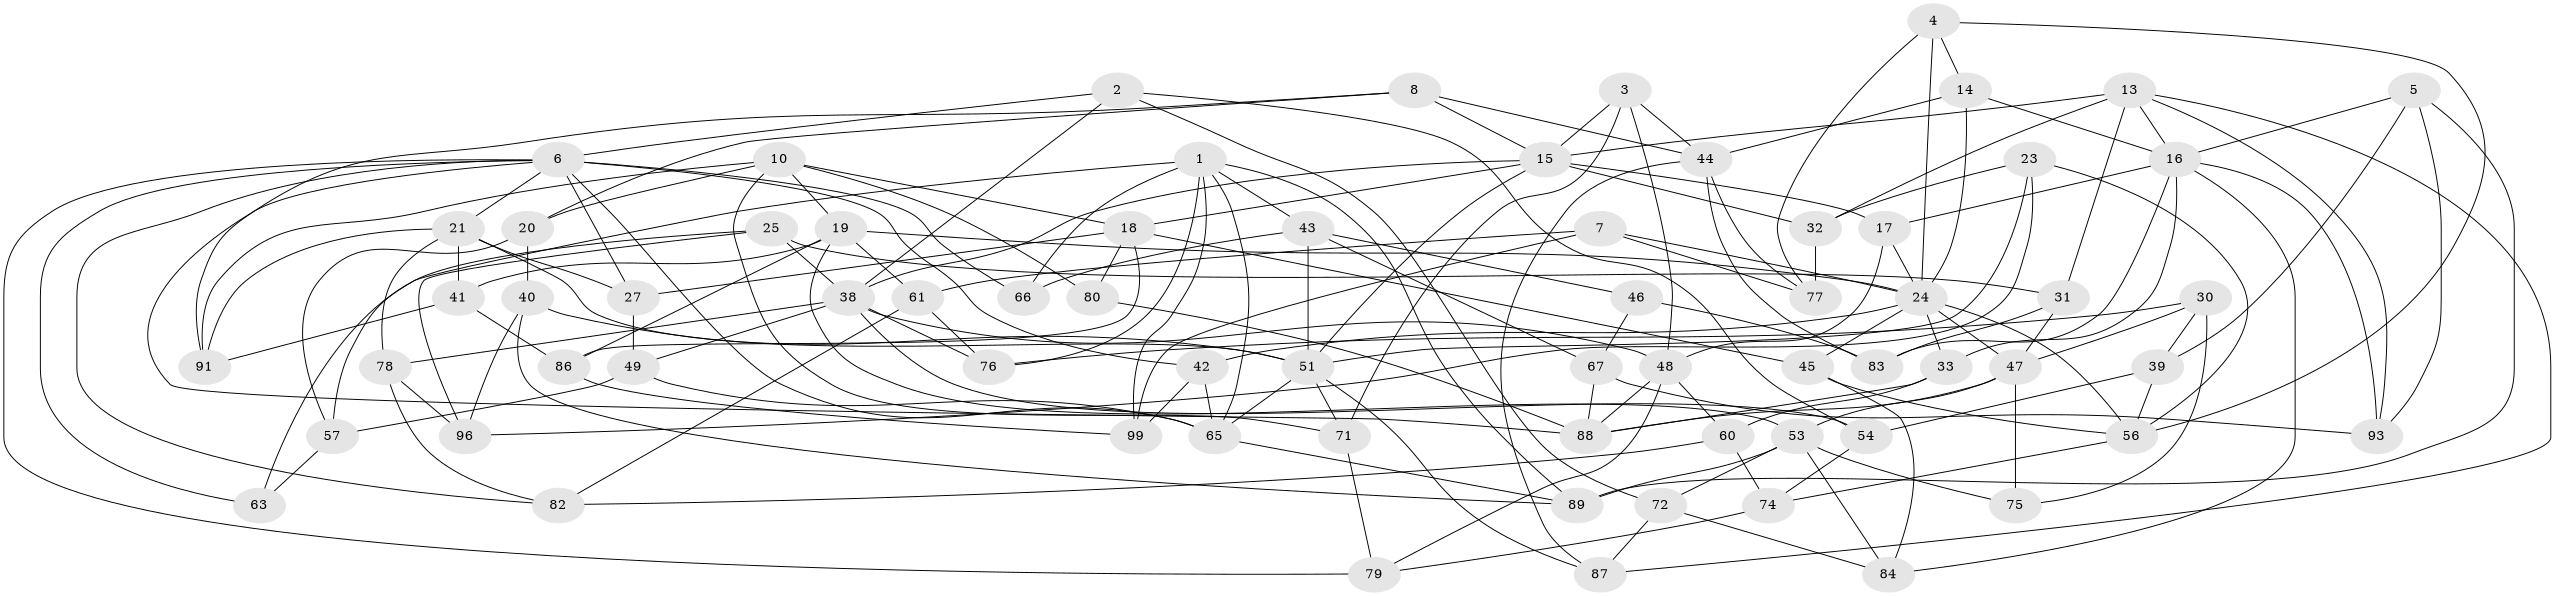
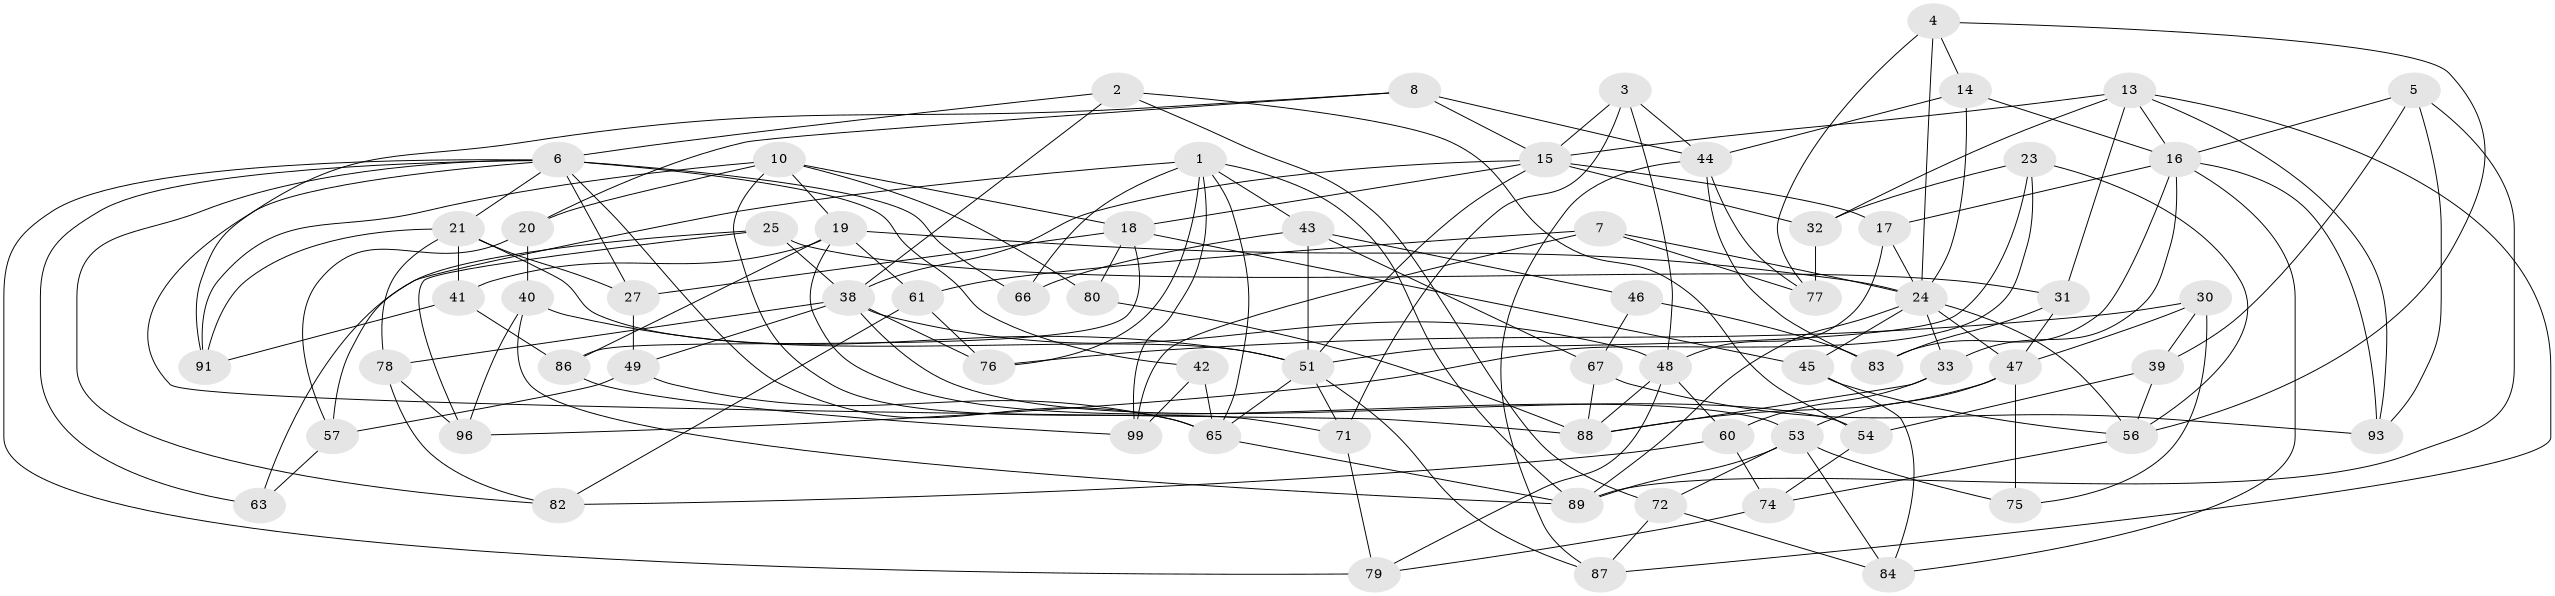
(1697, 330) -> (1733, 376)
